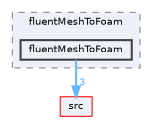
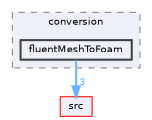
(76, 22) -> (76, 22)
